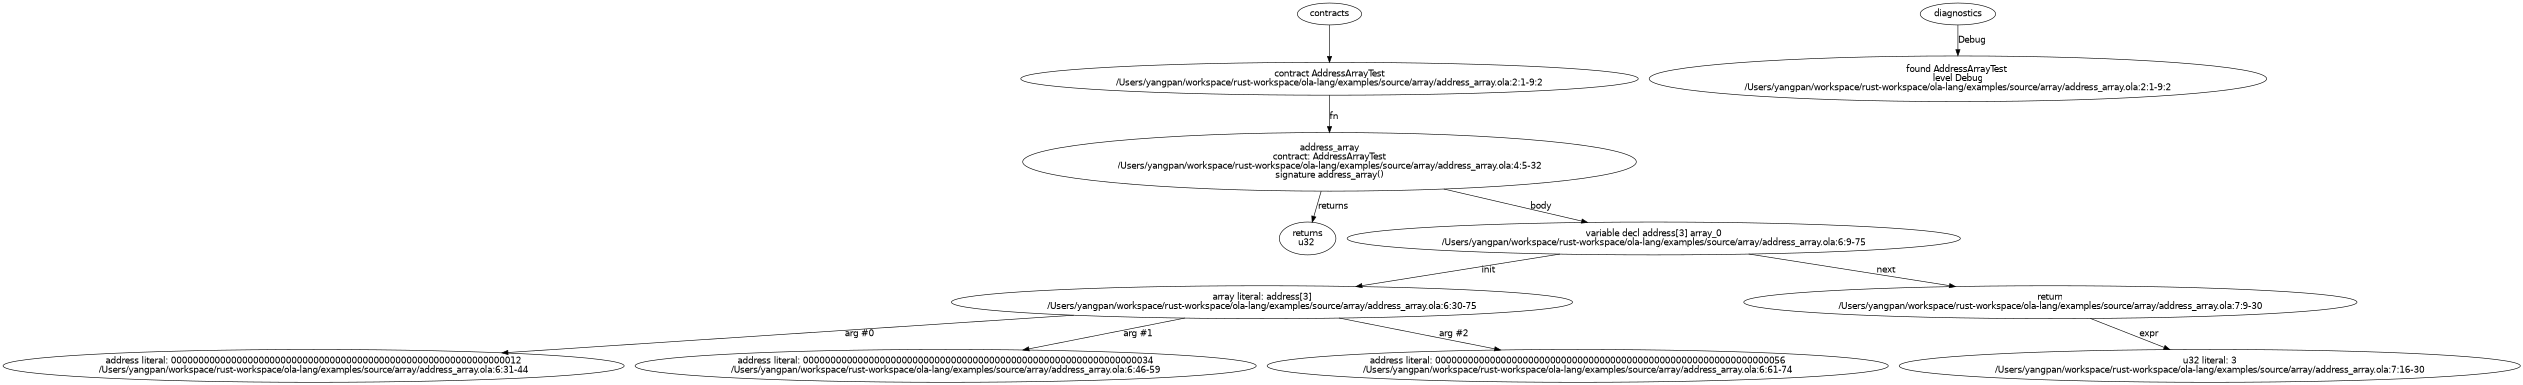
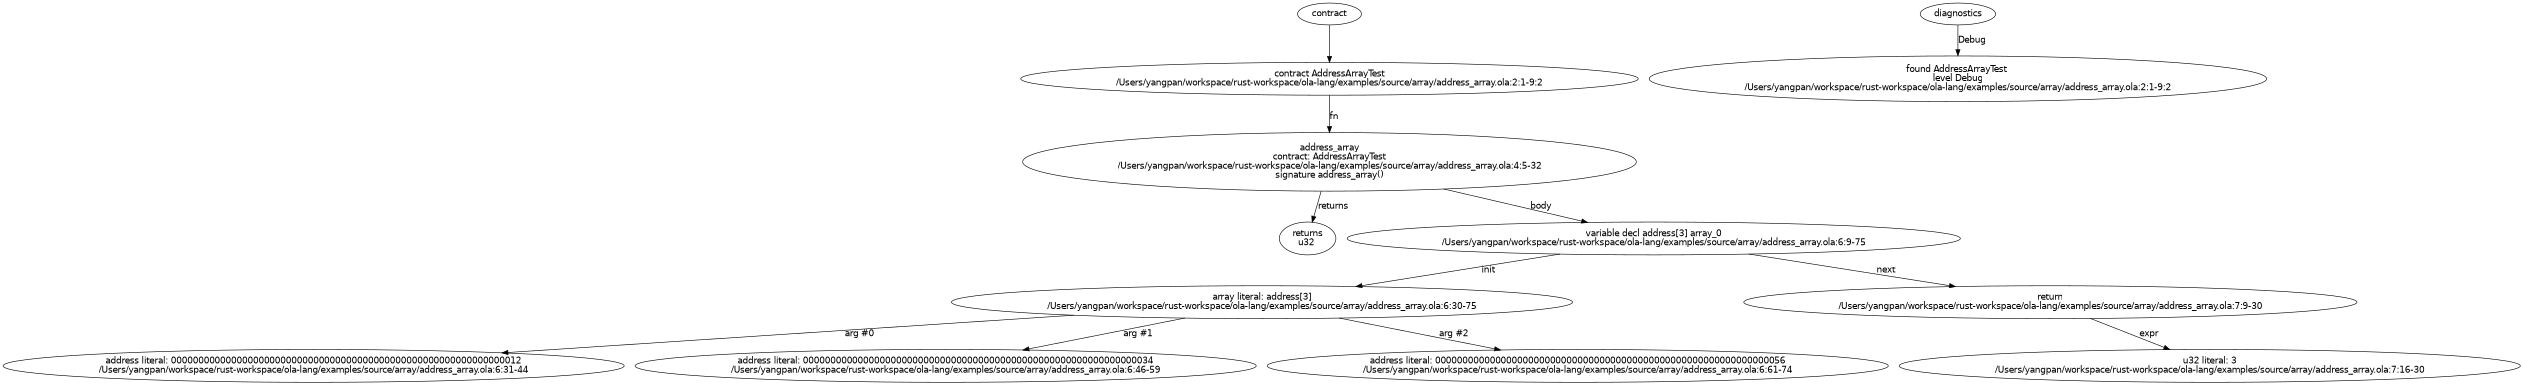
(1330, 14) -> (1330, 14)
